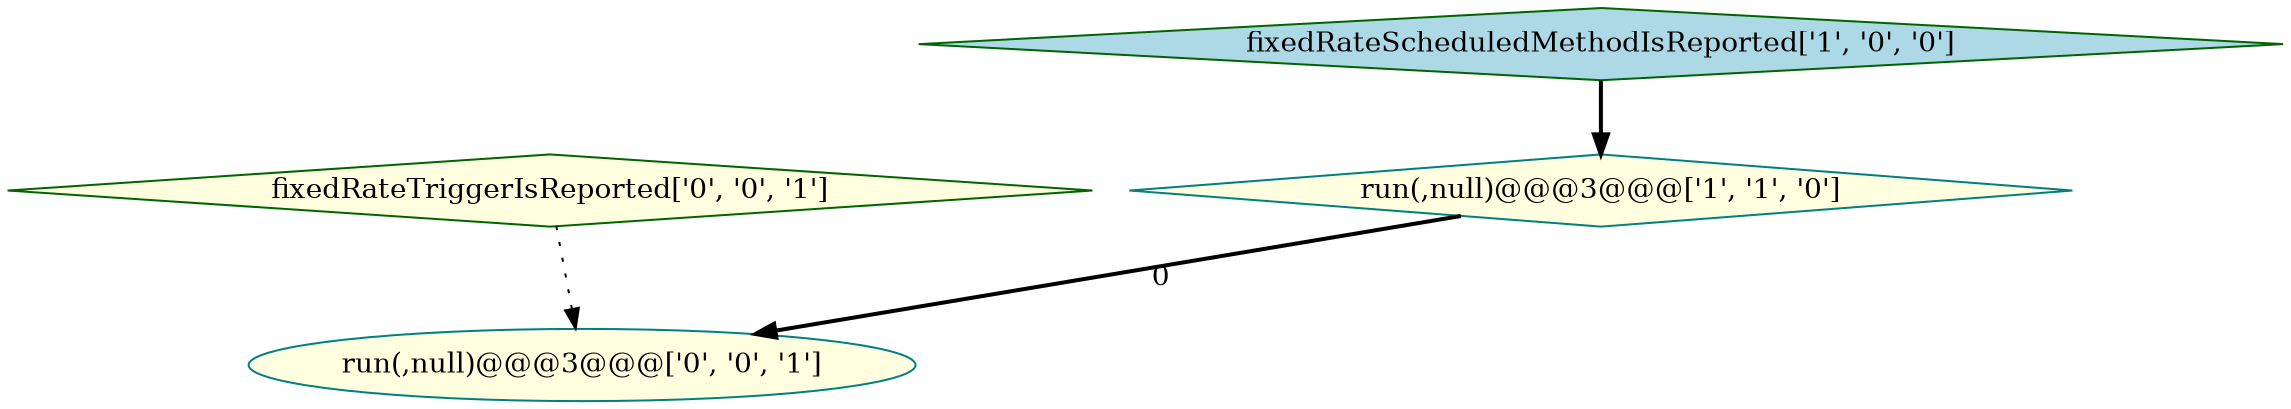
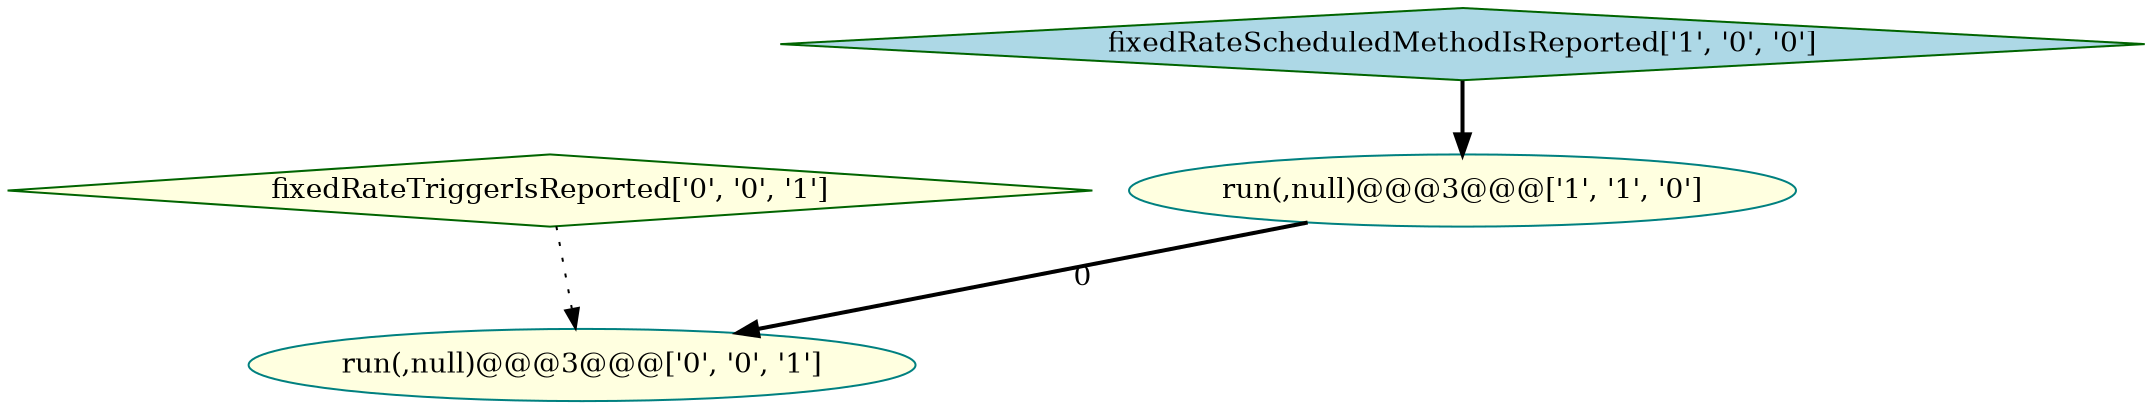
(1601, 191) -> (1463, 191)
